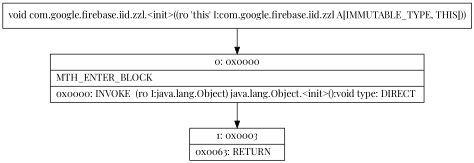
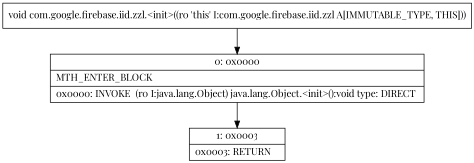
(237, 152) -> (237, 152)
